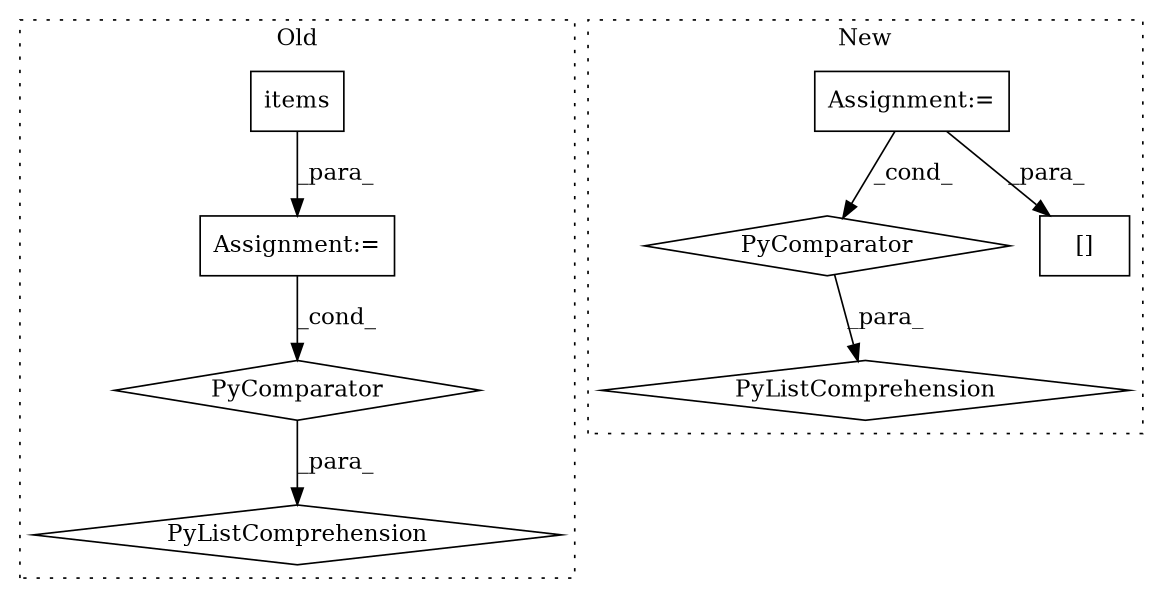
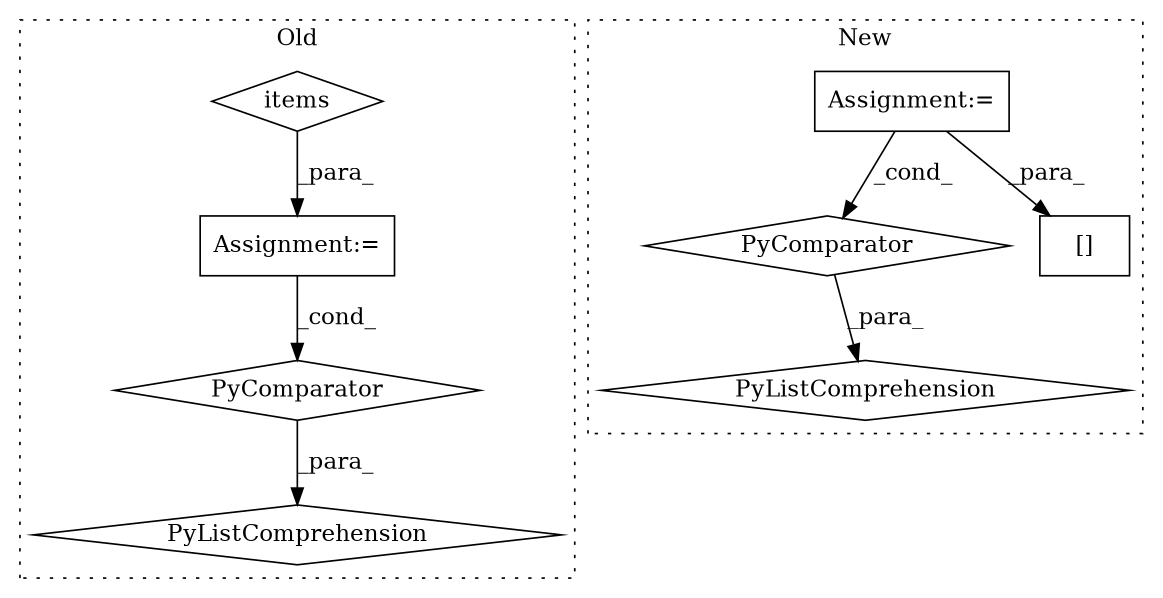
(297, 101) -> (297, 101)
